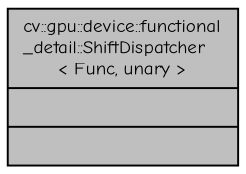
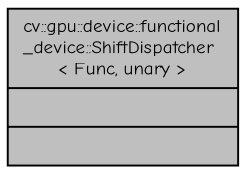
(114, 47) -> (119, 47)
